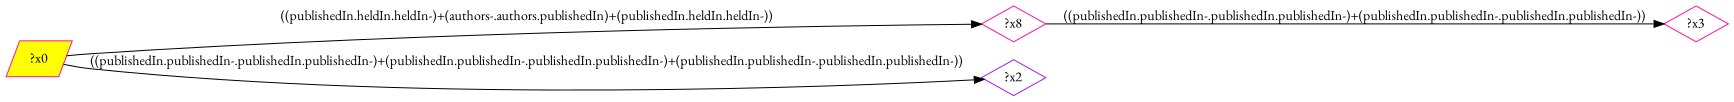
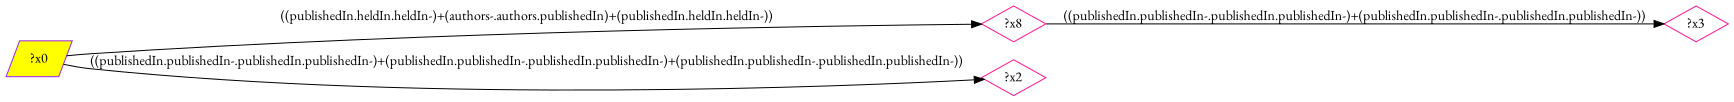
(39, 59) -> (39, 59)
(1014, 78) -> (1014, 78)
